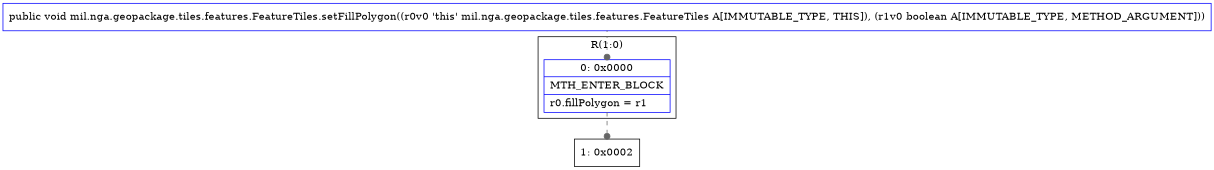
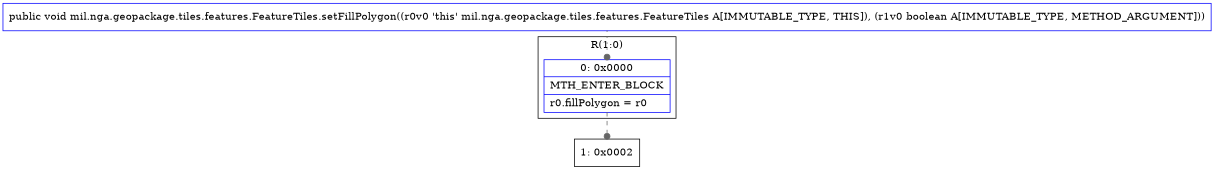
(599, 103) -> (599, 103)
